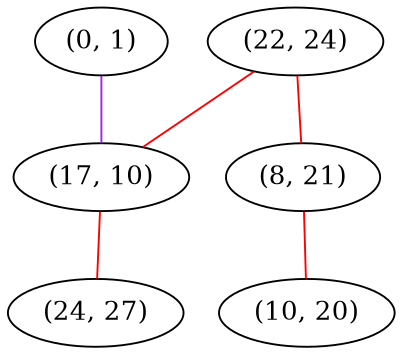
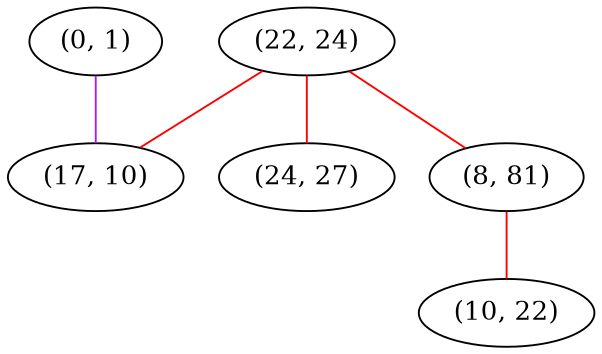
(303, 177) -> (507, 177)
(99, 245) -> (307, 110)
(307, 313) -> (507, 313)
